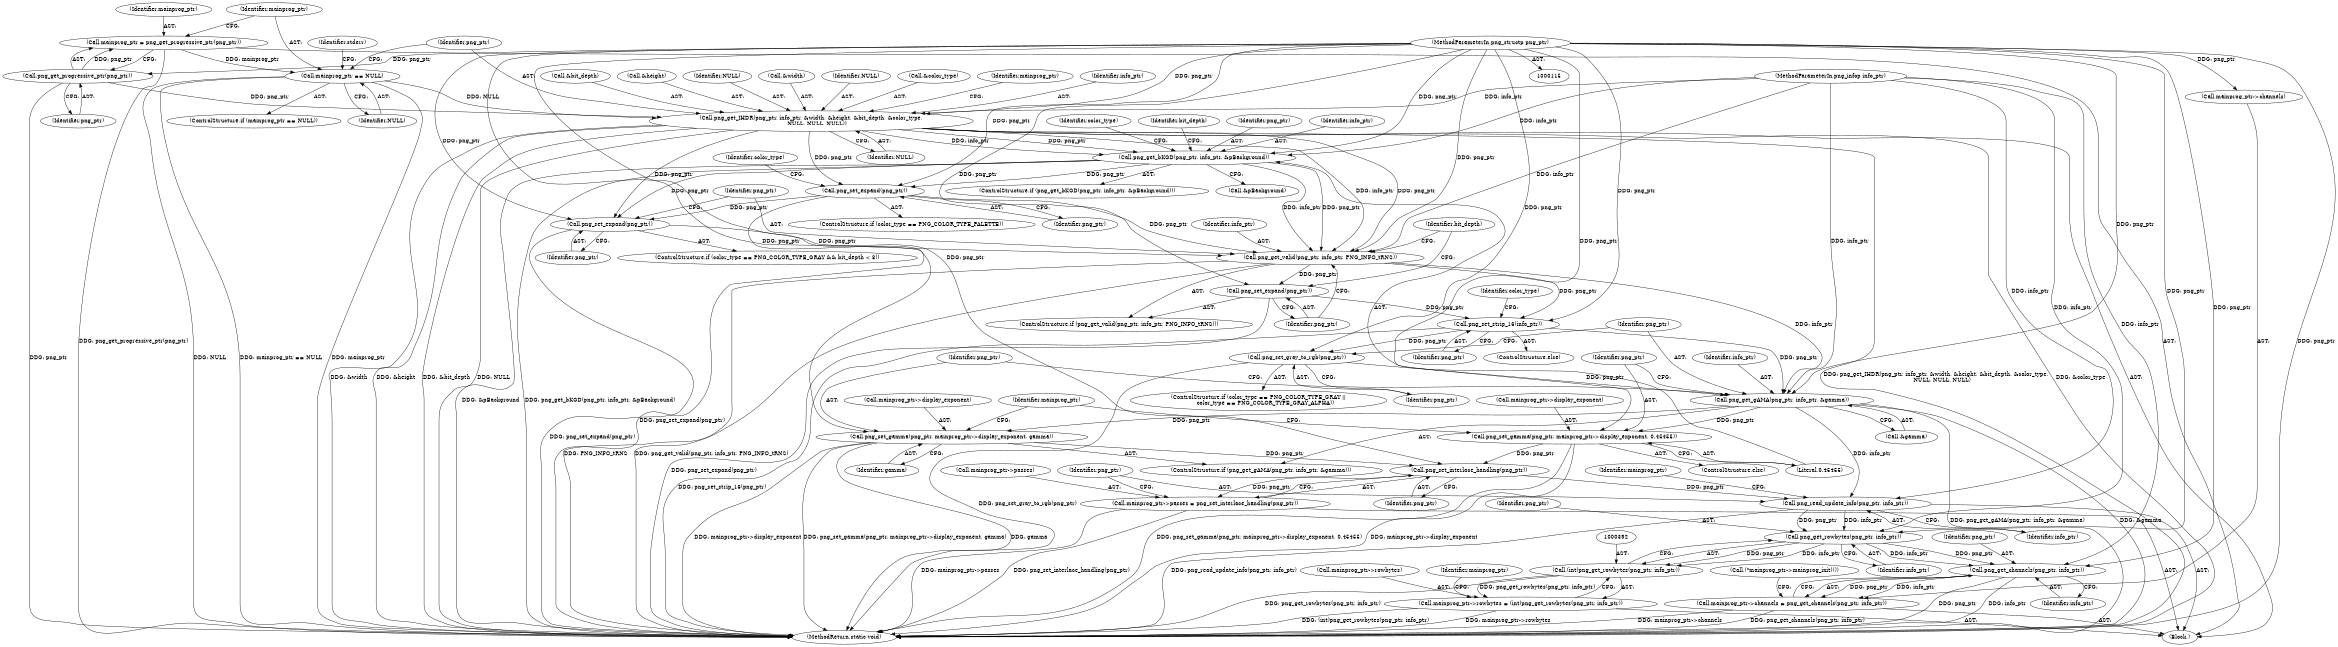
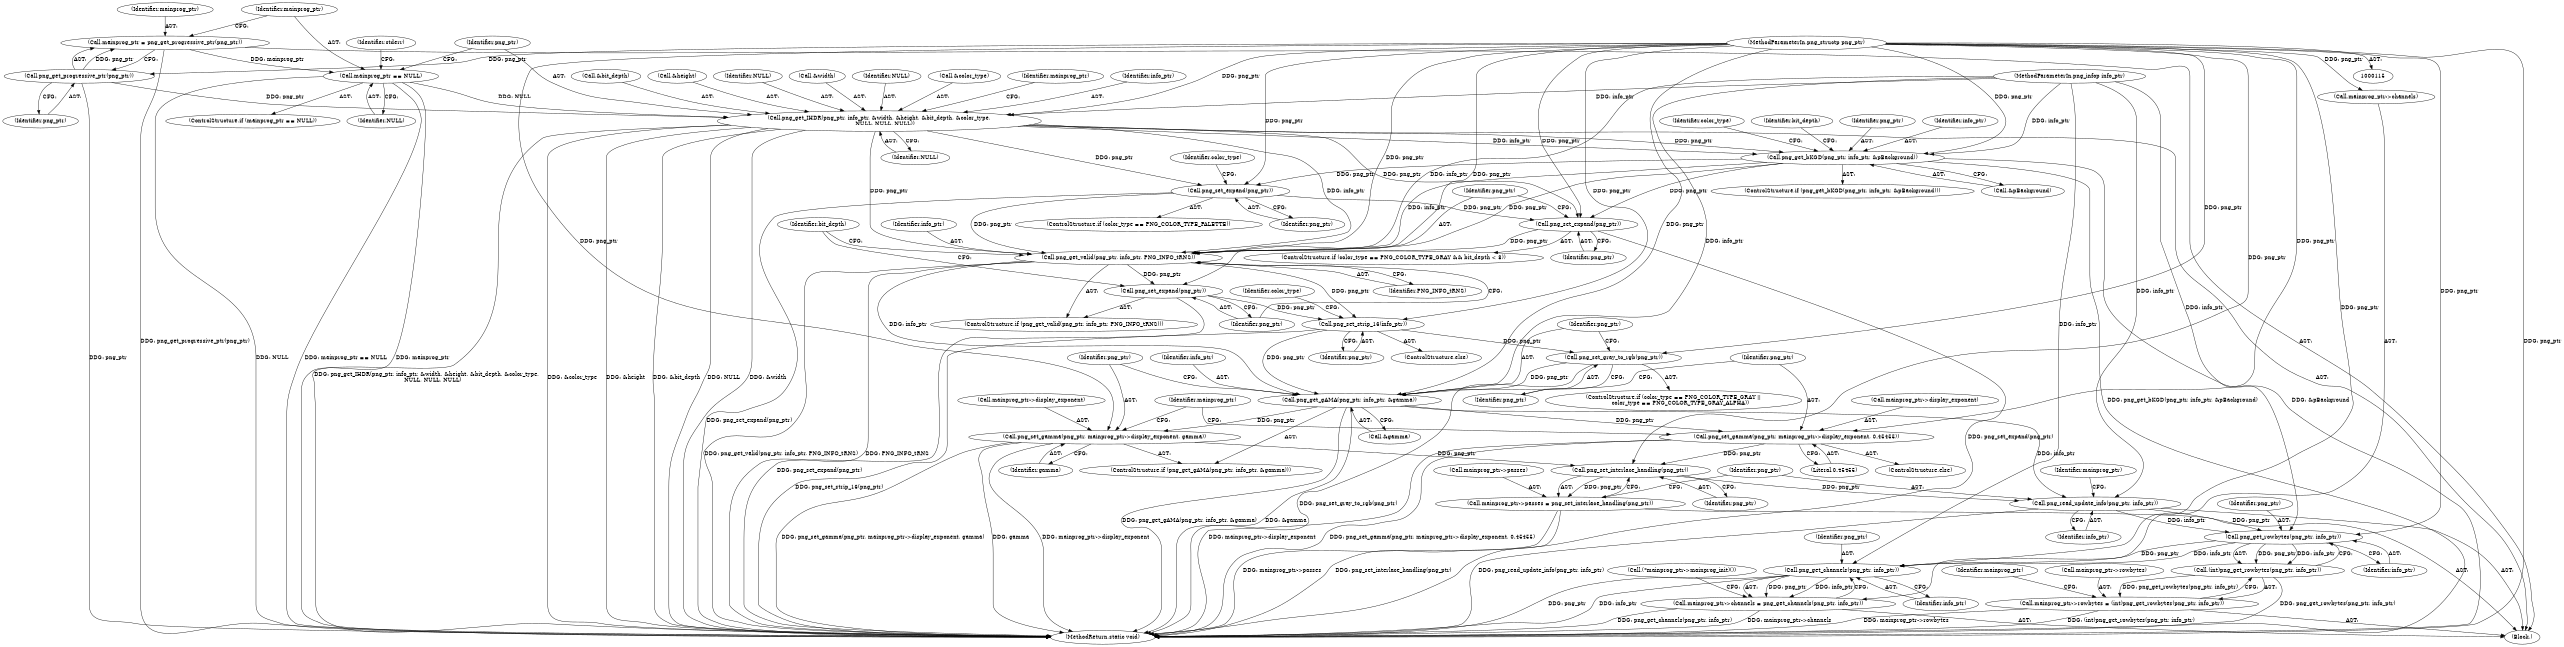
none -> (1427, 291)
(1372, 309) -> (1933, 177)
(1616, 537) -> none
